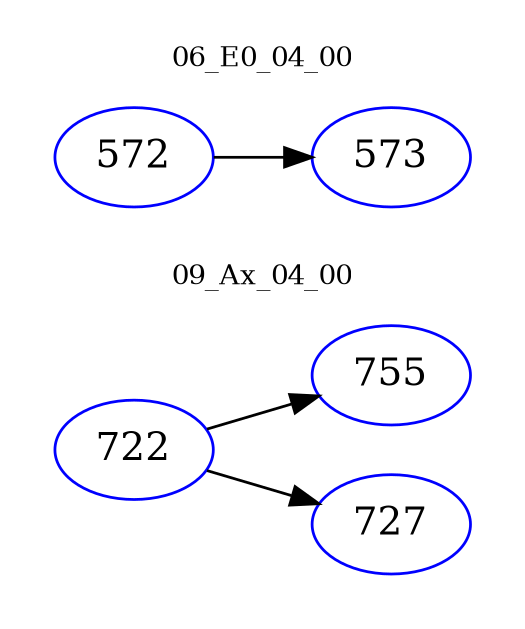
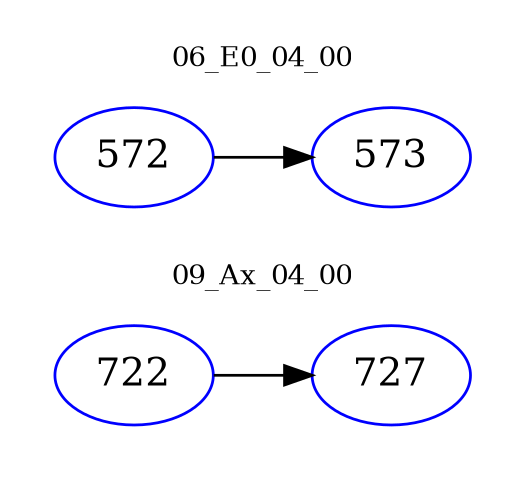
(391, 375) -> none
